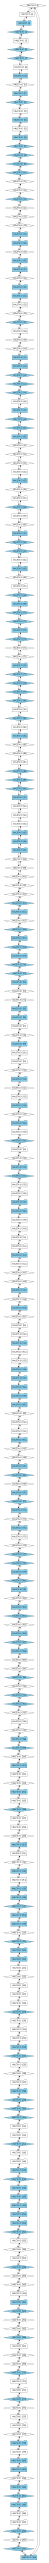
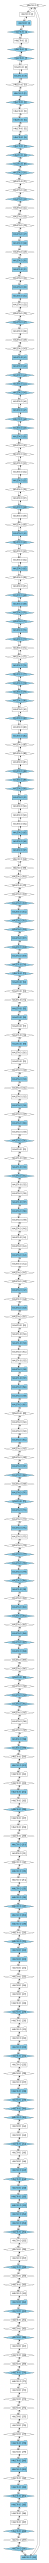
(20, 551) -> (20, 551)
(19, 921) -> (19, 921)
(19, 2399) -> (19, 2399)
